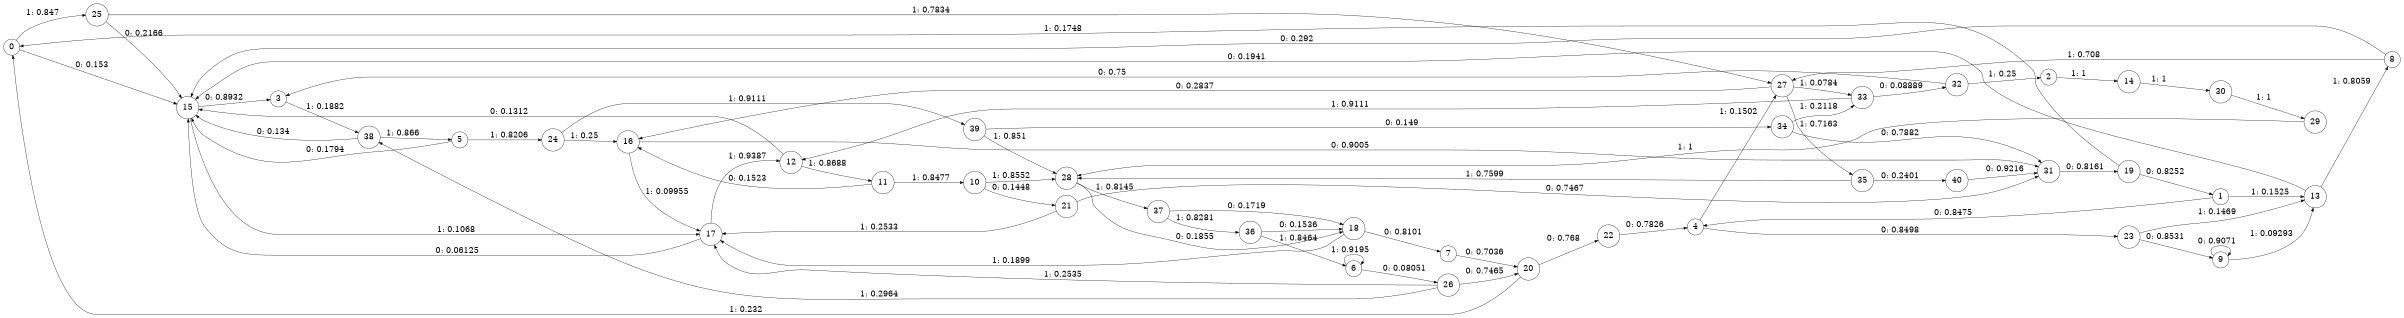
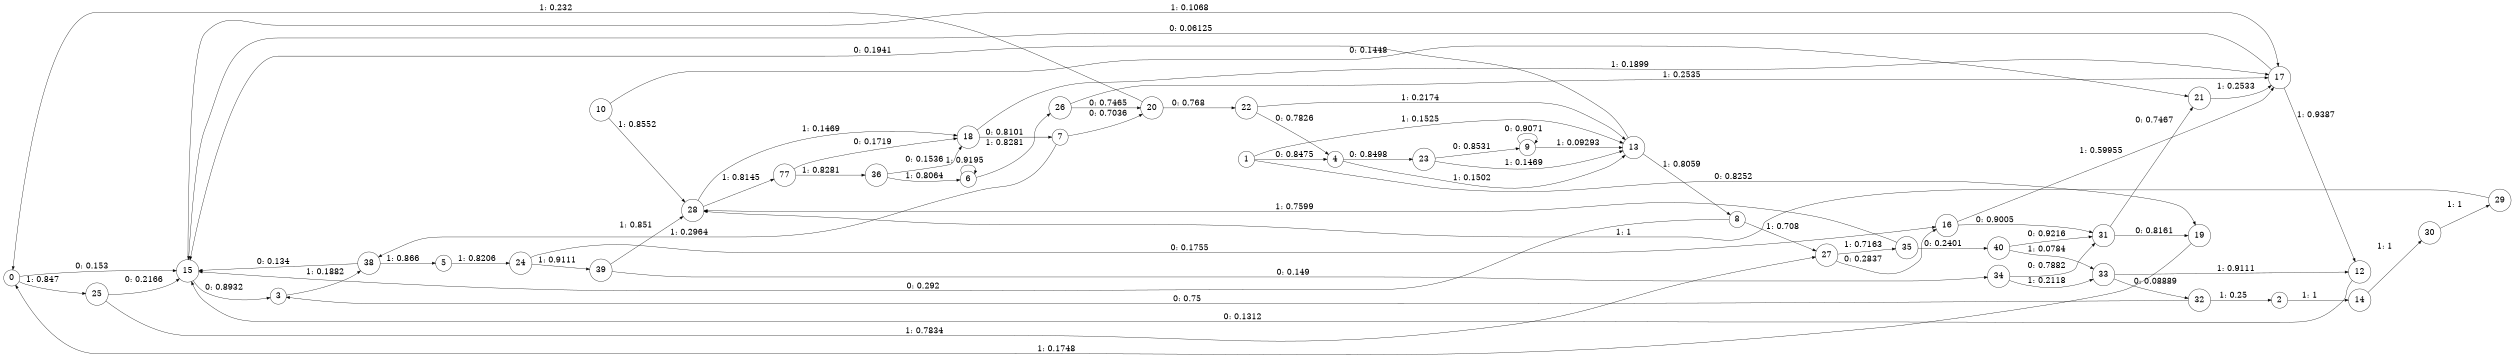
(1821, 90) -> (2051, 256)
none -> (1444, 103)
(591, 136) -> (1193, 248)
(317, 159) -> none
(1735, 162) -> (1485, 187)
(883, 183) -> none
(2175, 184) -> (1728, 181)
(670, 192) -> (2104, 151)
(1557, 194) -> (2151, 168)
(1158, 211) -> (785, 175)
(1199, 237) -> (825, 129)
(1302, 238) -> (928, 176)
(1407, 269) -> (1008, 143)
(894, 299) -> (729, 237)
